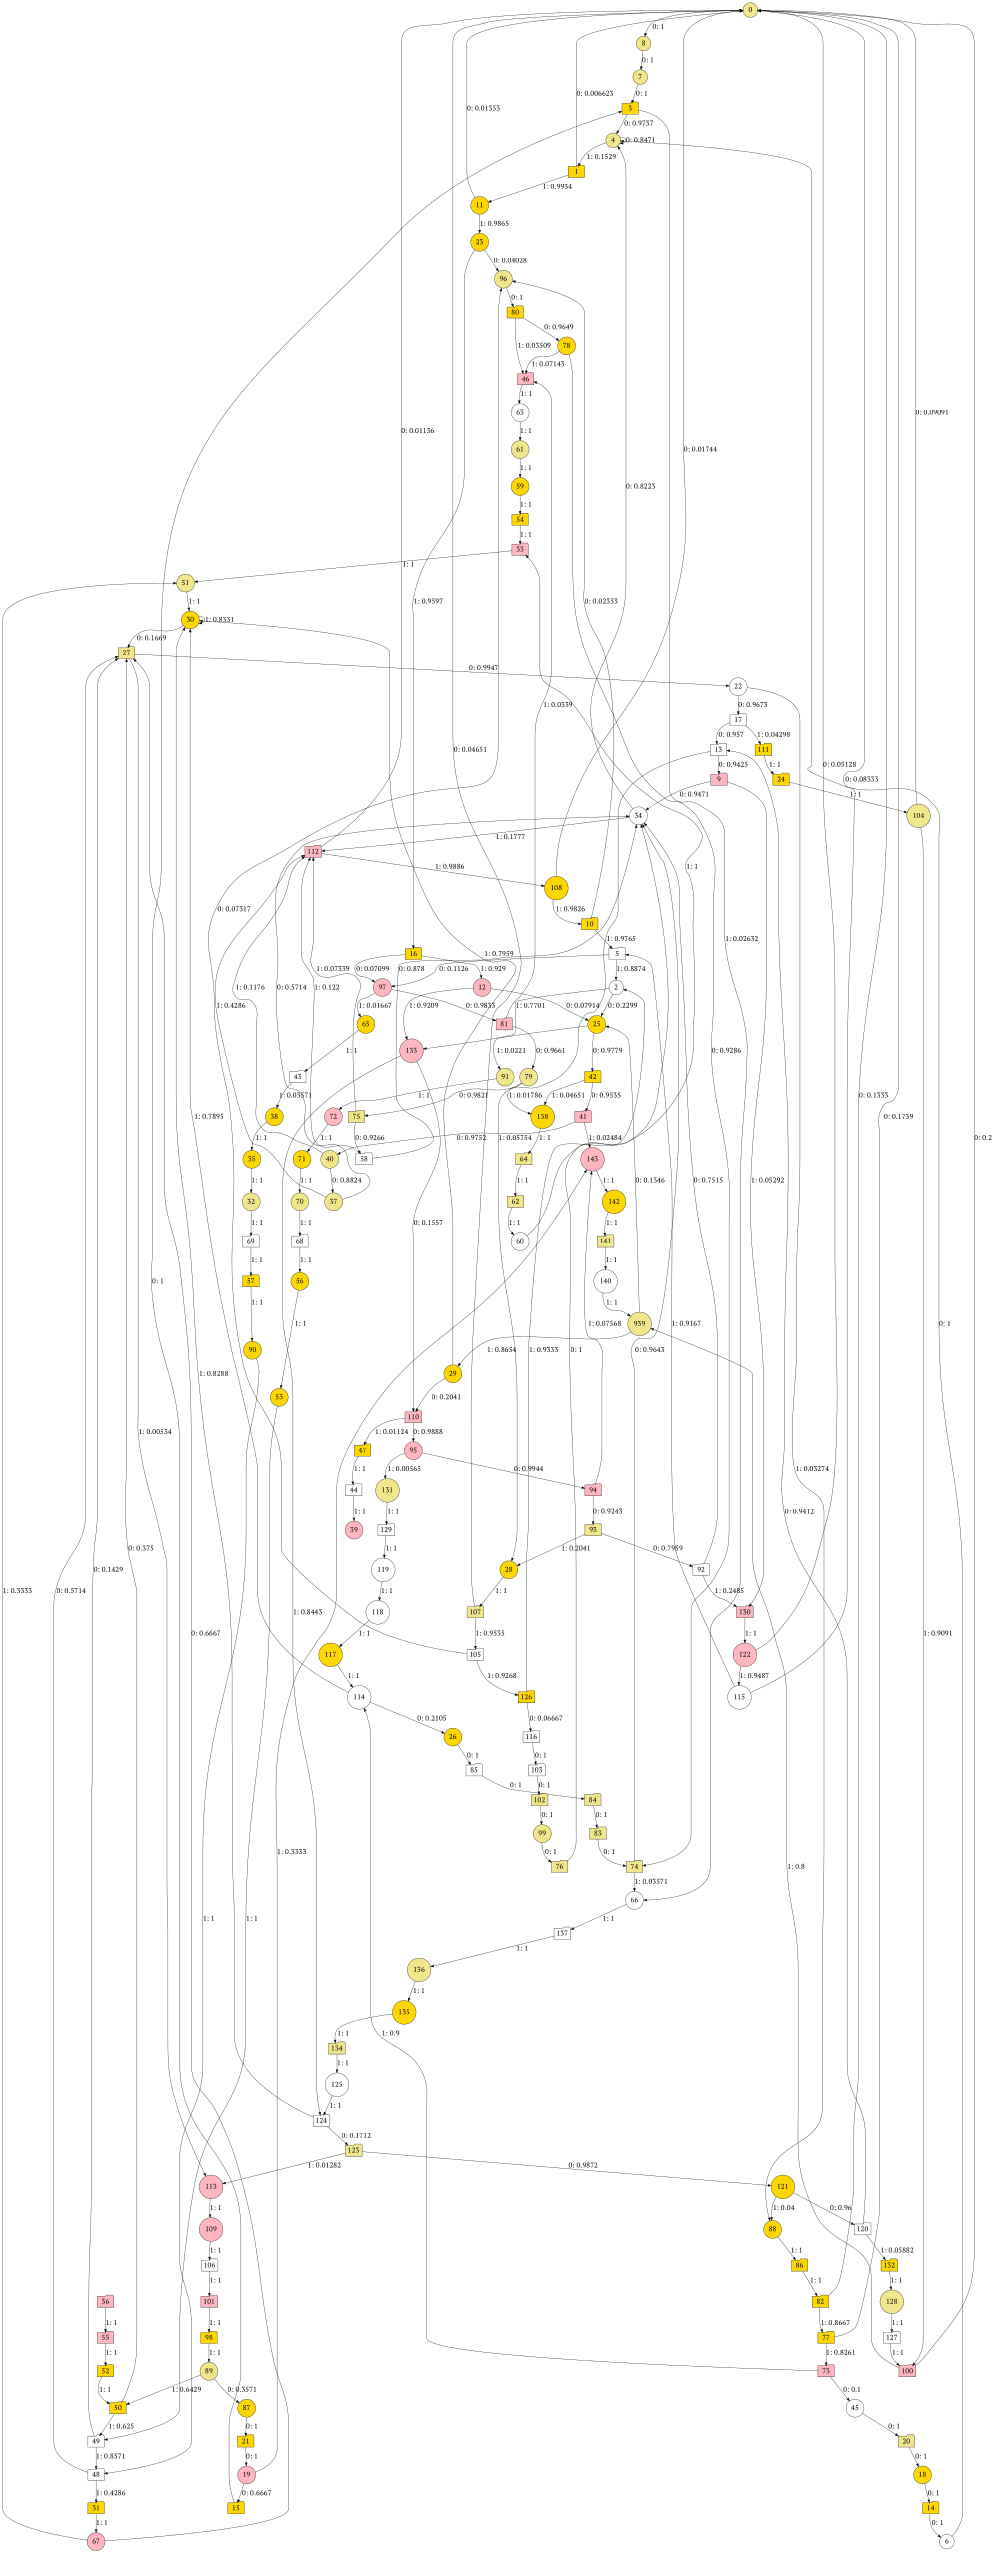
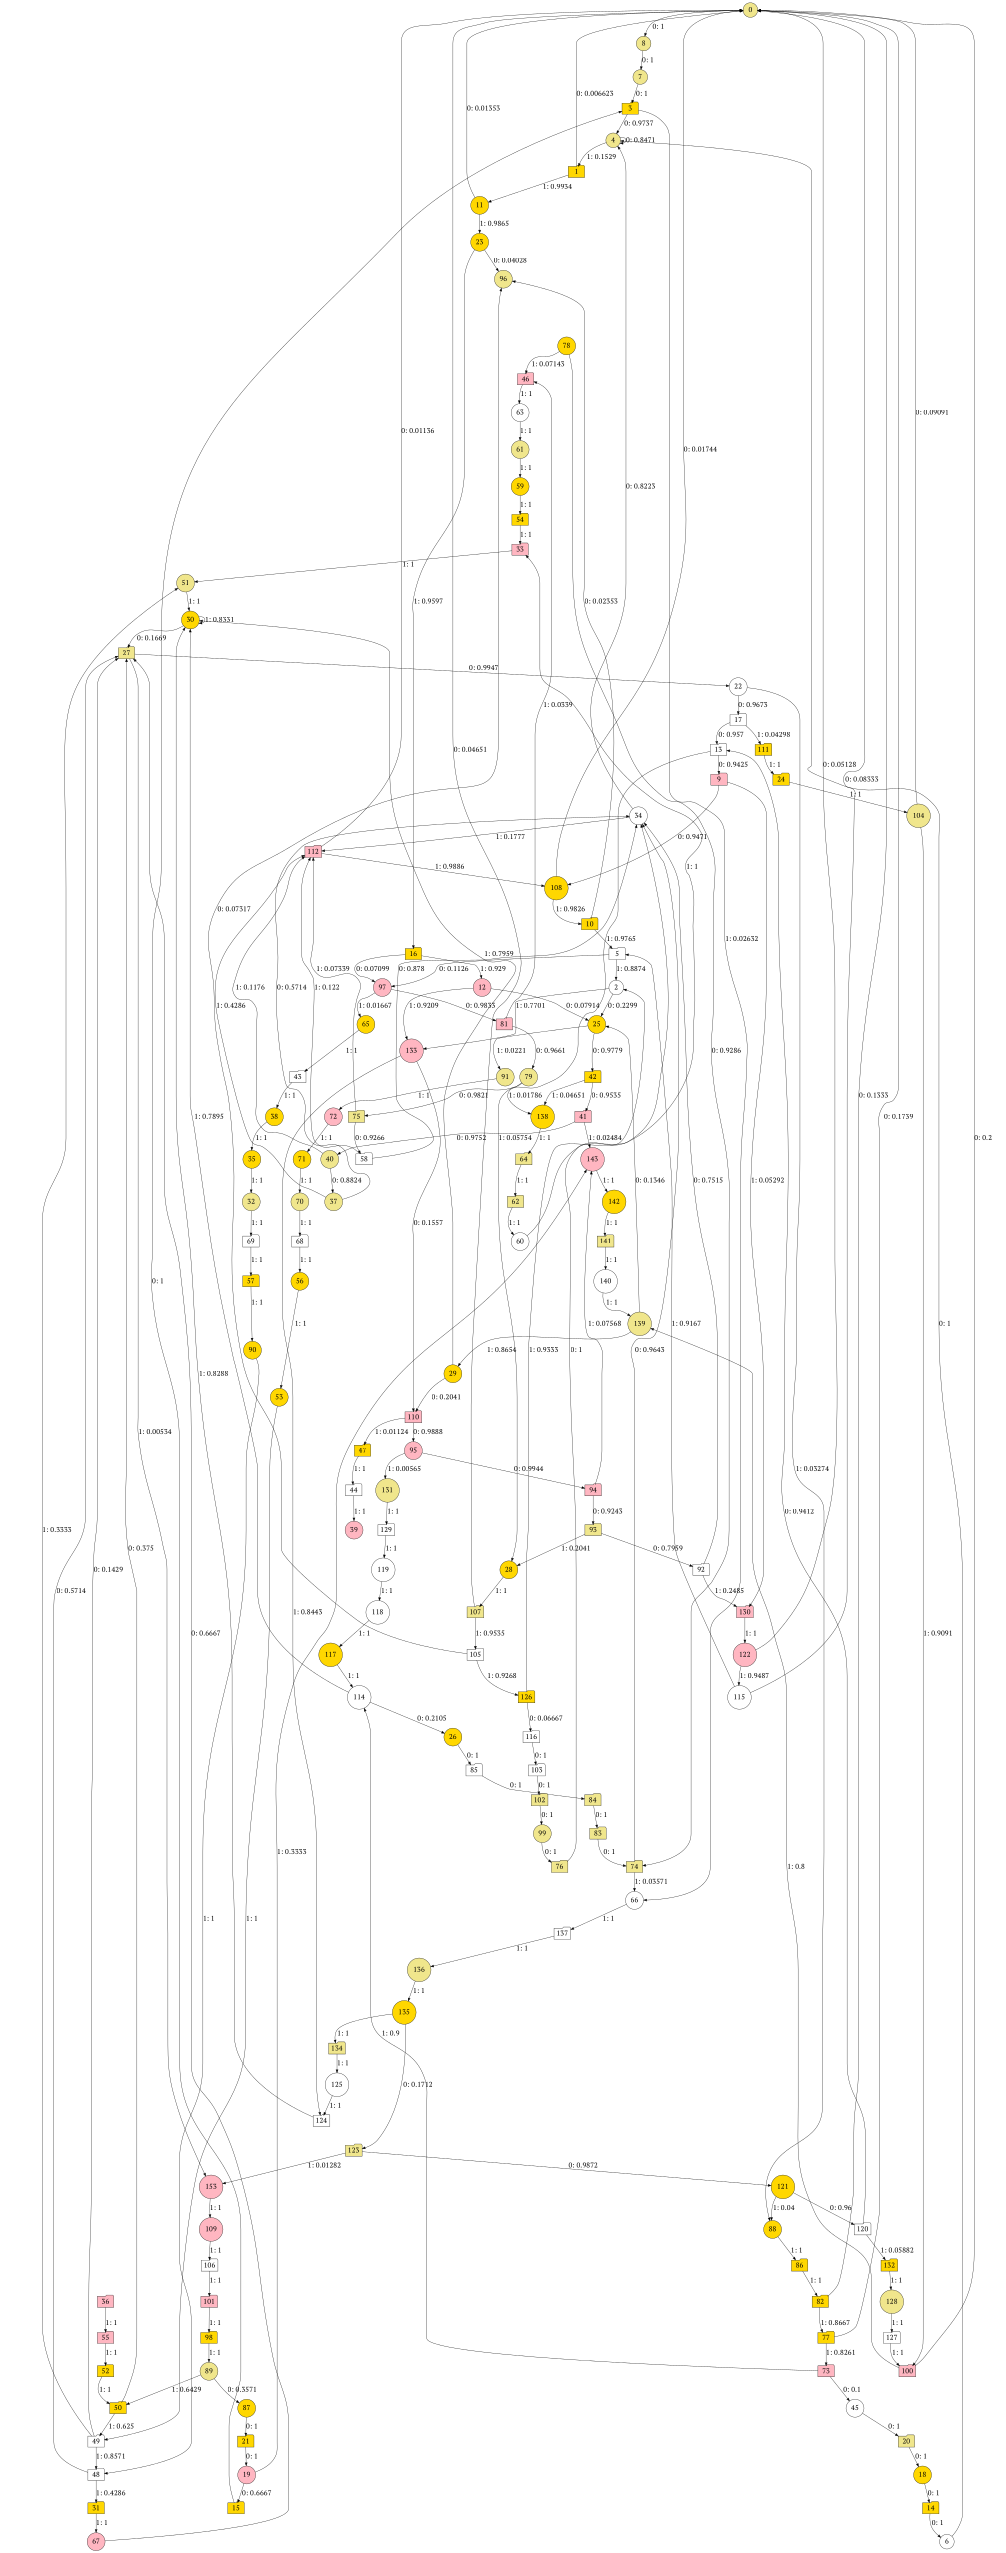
(515, 313) -> none
(678, 791) -> (651, 851)
(297, 1096) -> (297, 1096)
(640, 1324) -> (640, 1324)
(3, 1520) -> (42, 1495)
(337, 2135) -> (400, 2092)
(211, 2187) -> (211, 2187)
